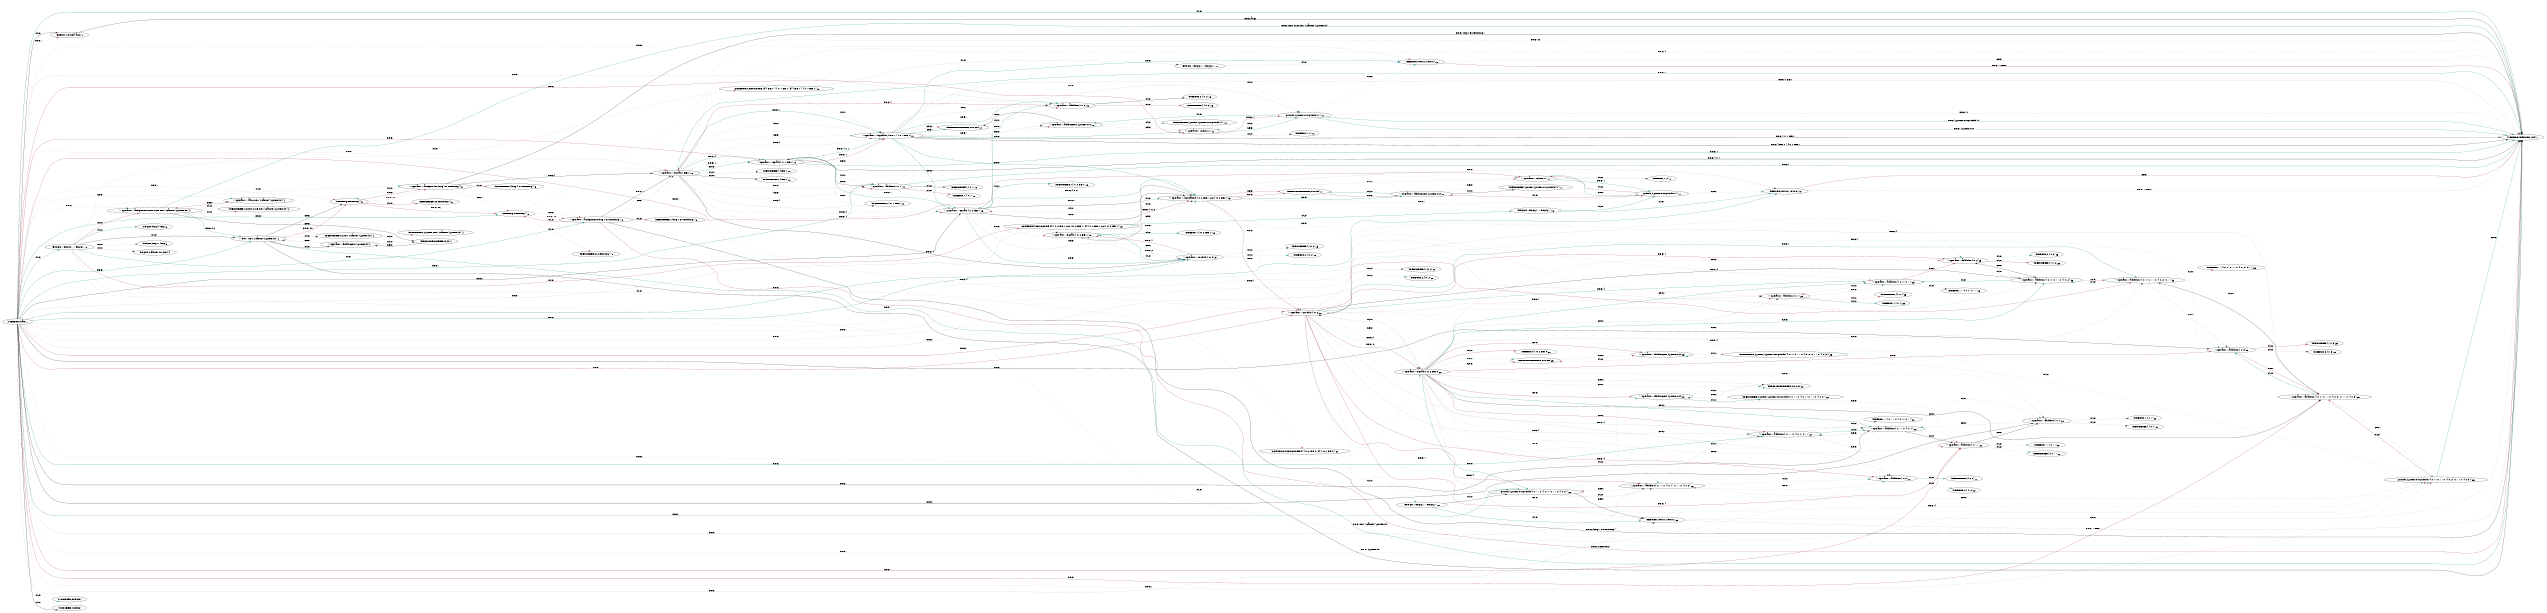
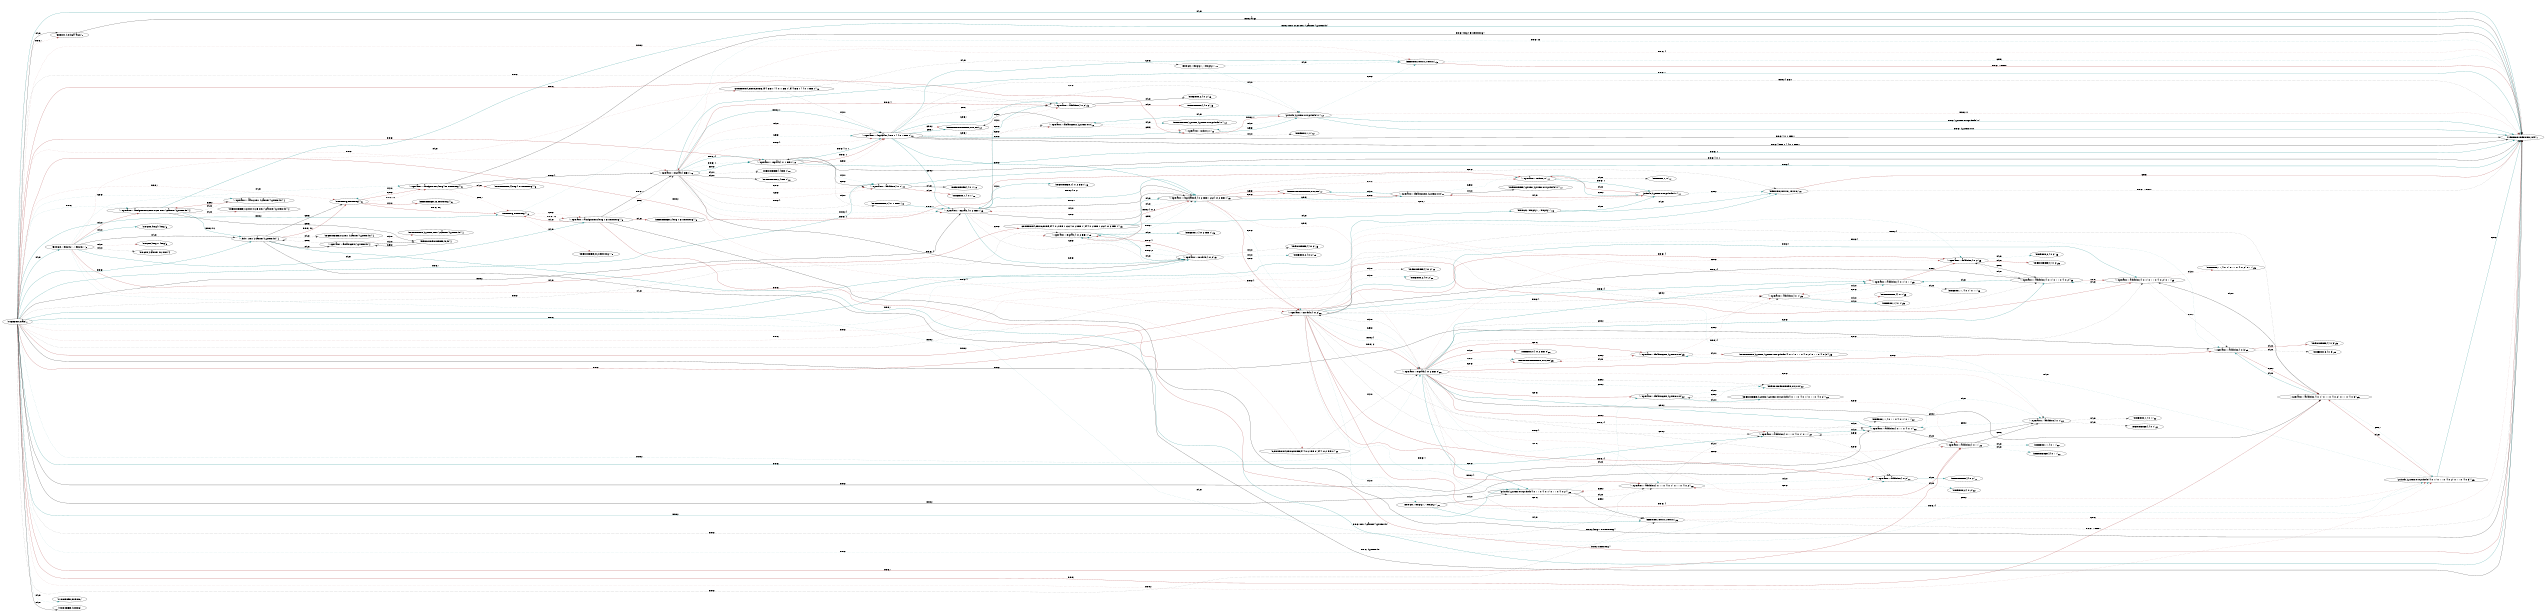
(860, 195) -> (924, 207)
(395, 243) -> (395, 243)
none -> (1360, 414)
